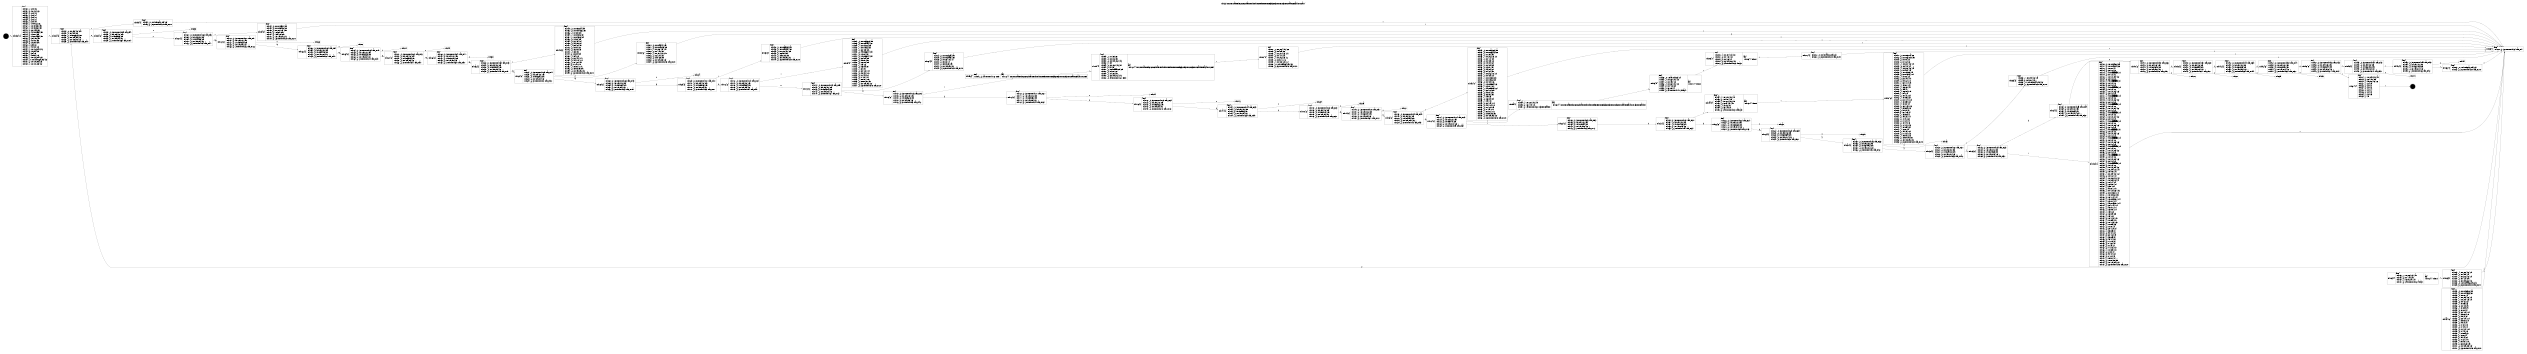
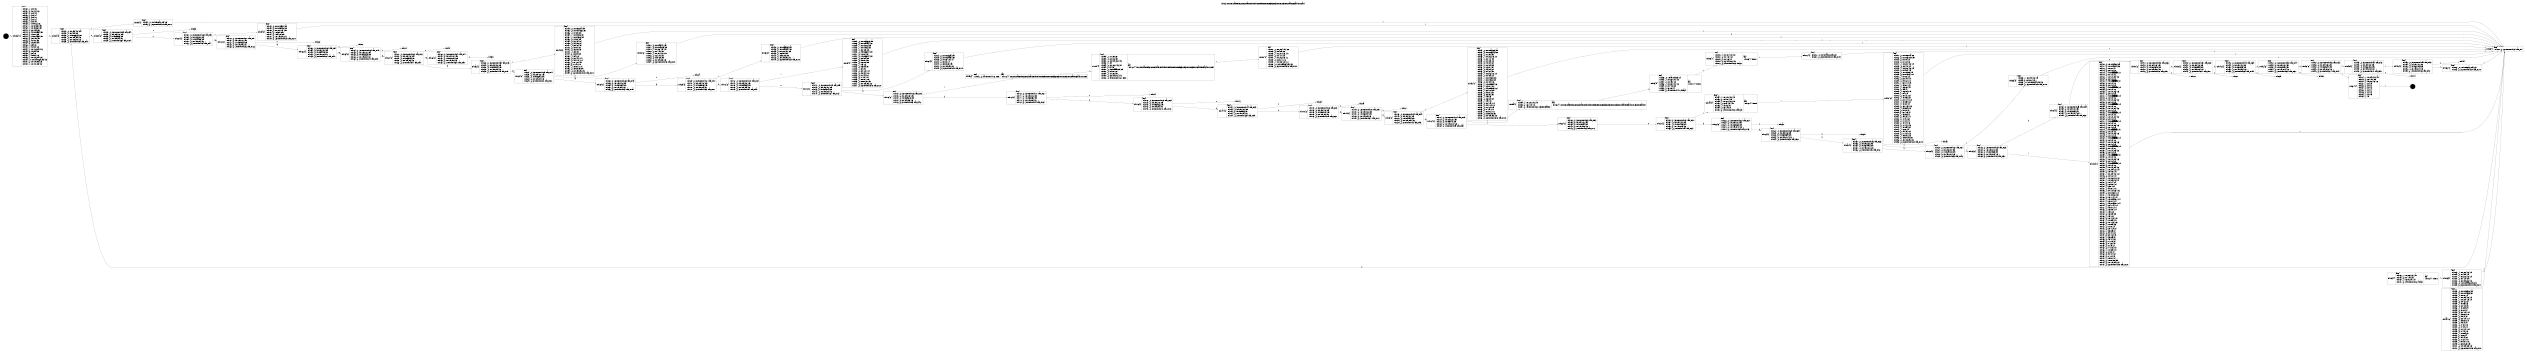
(469, 63) -> (446, 68)
